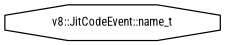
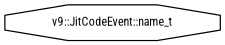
(113, 23) -> (113, 23)
